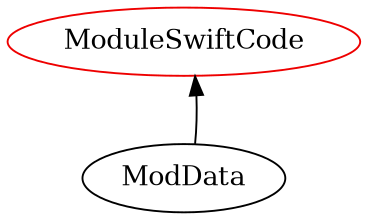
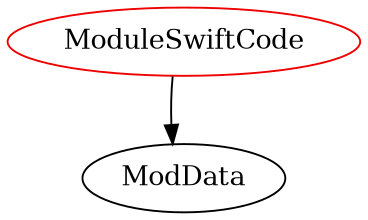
(197, 120) -> (171, 101)
